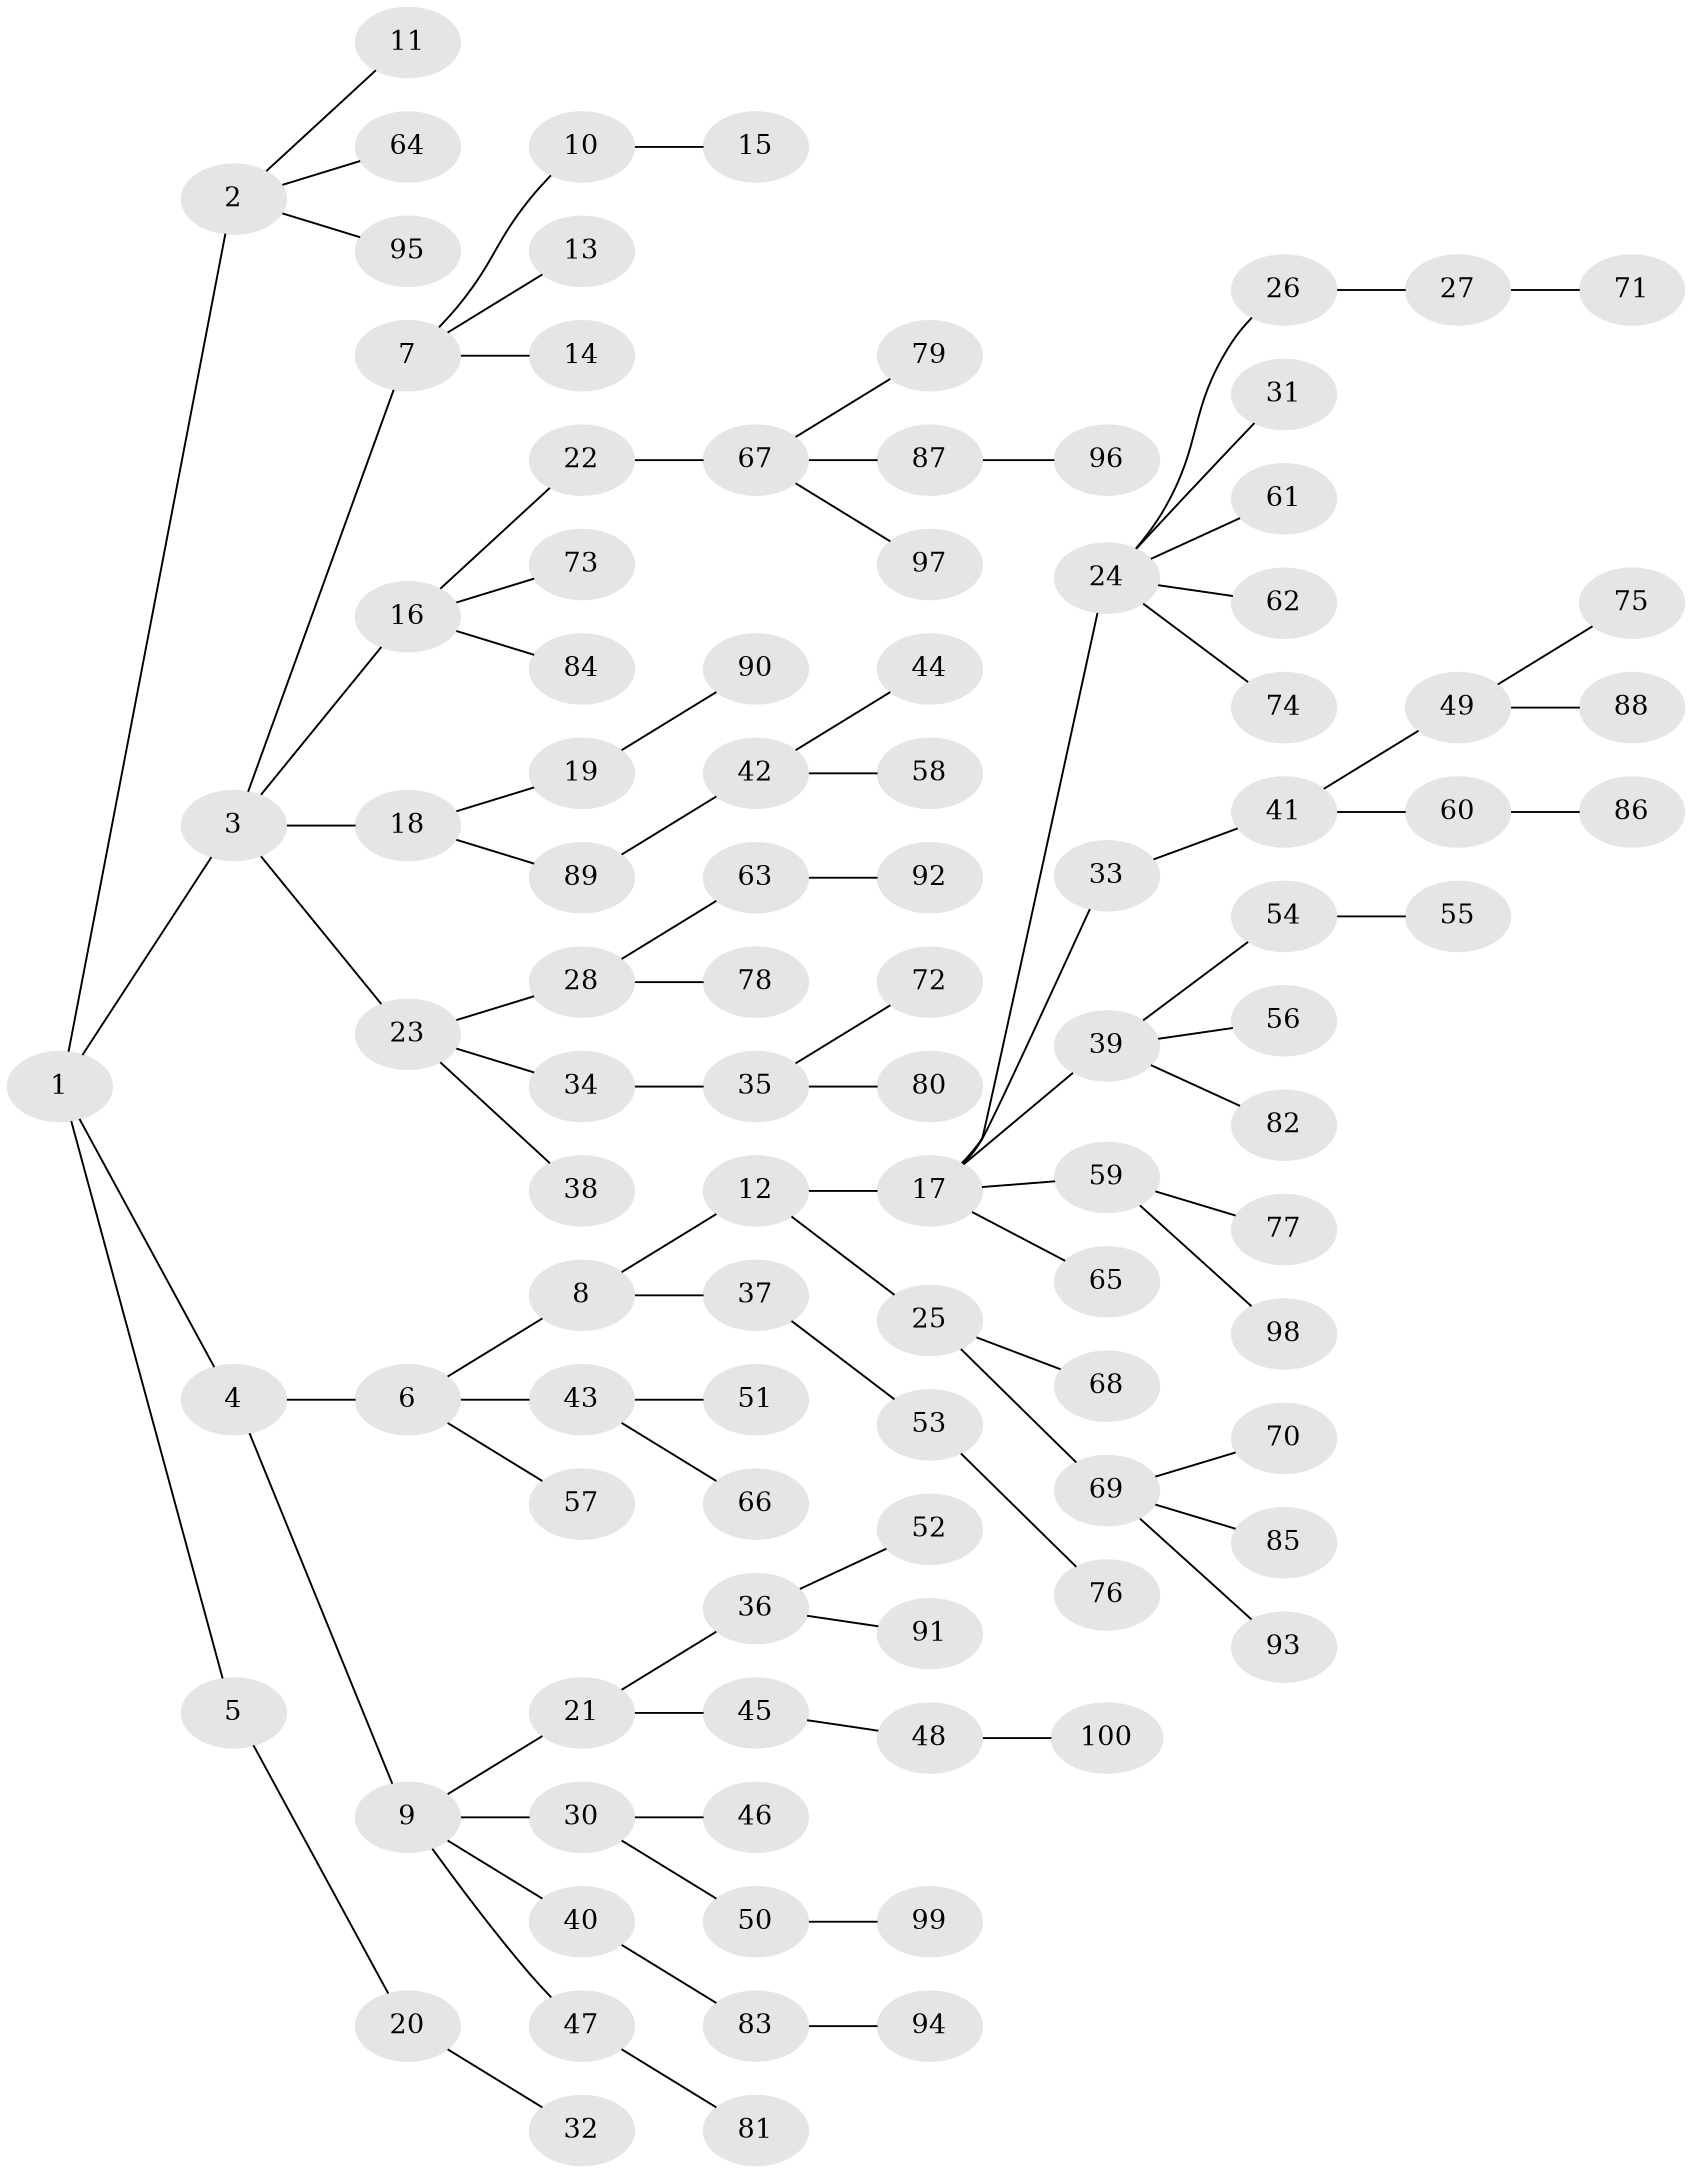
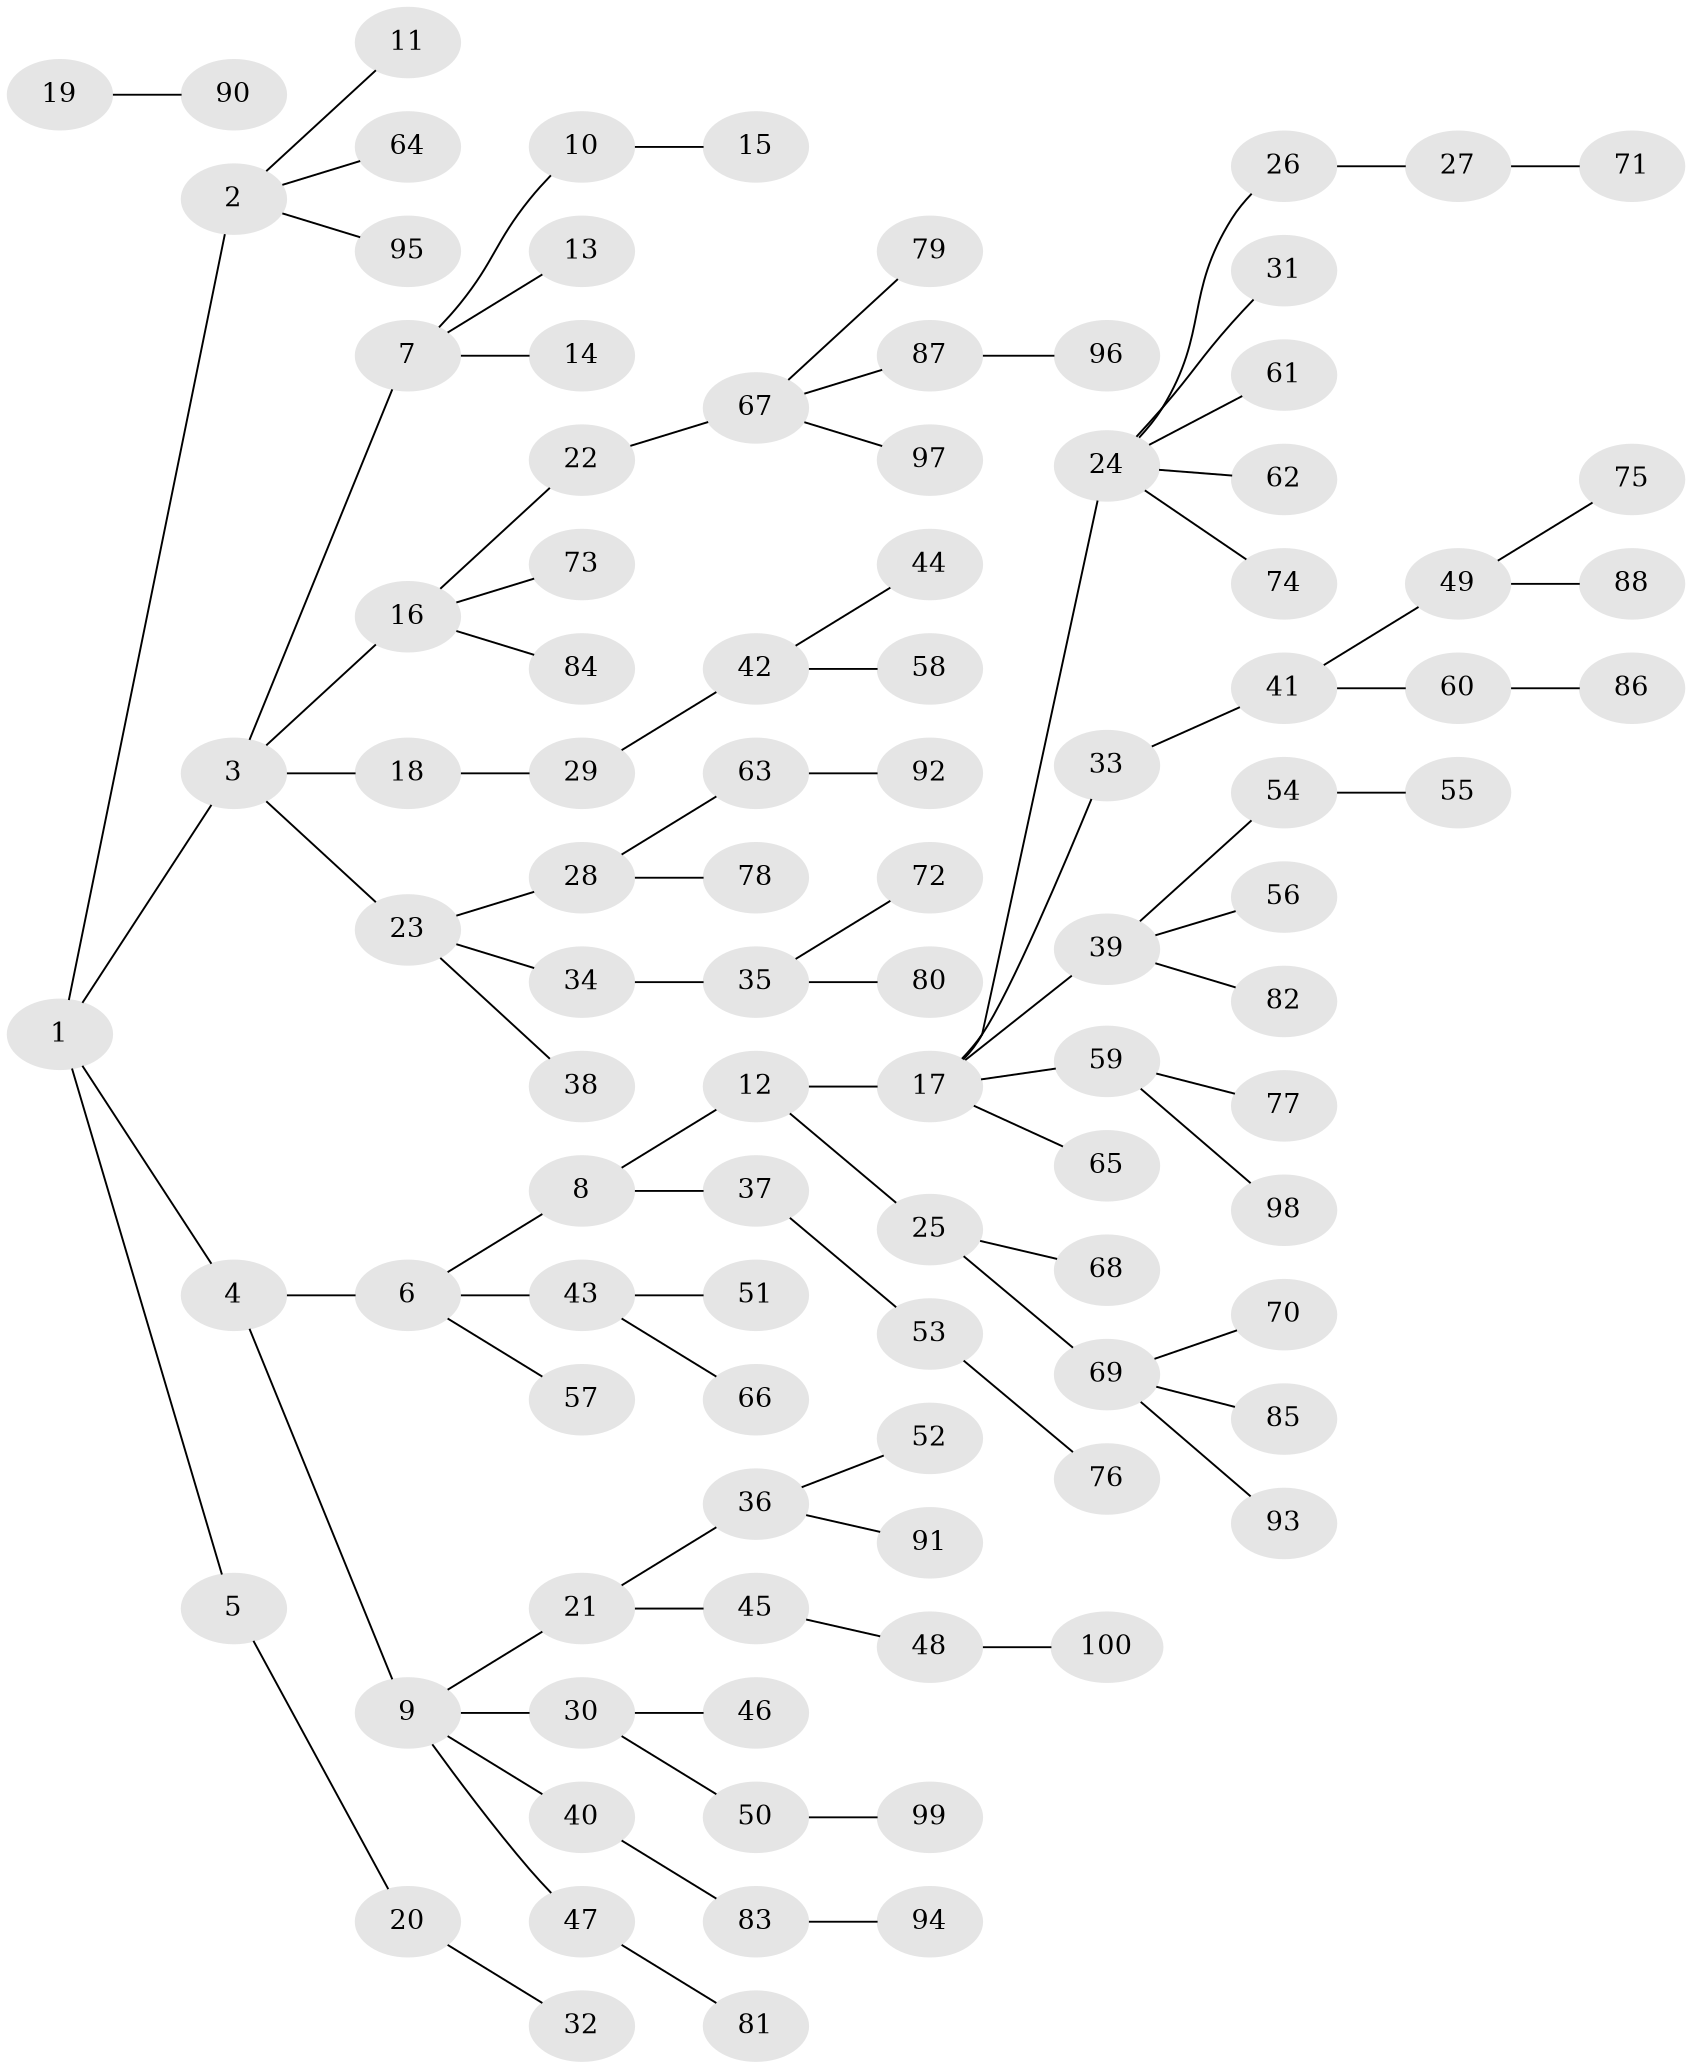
(495, 799) -> none
(582, 878) -> (582, 773)
